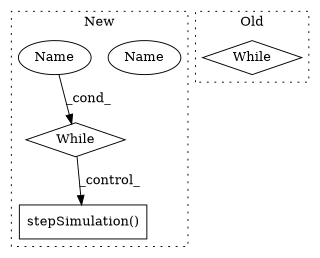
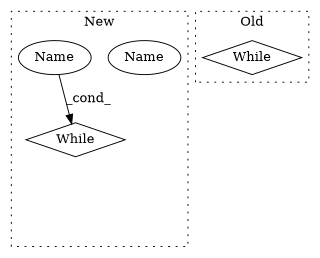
(83, 222) -> none
